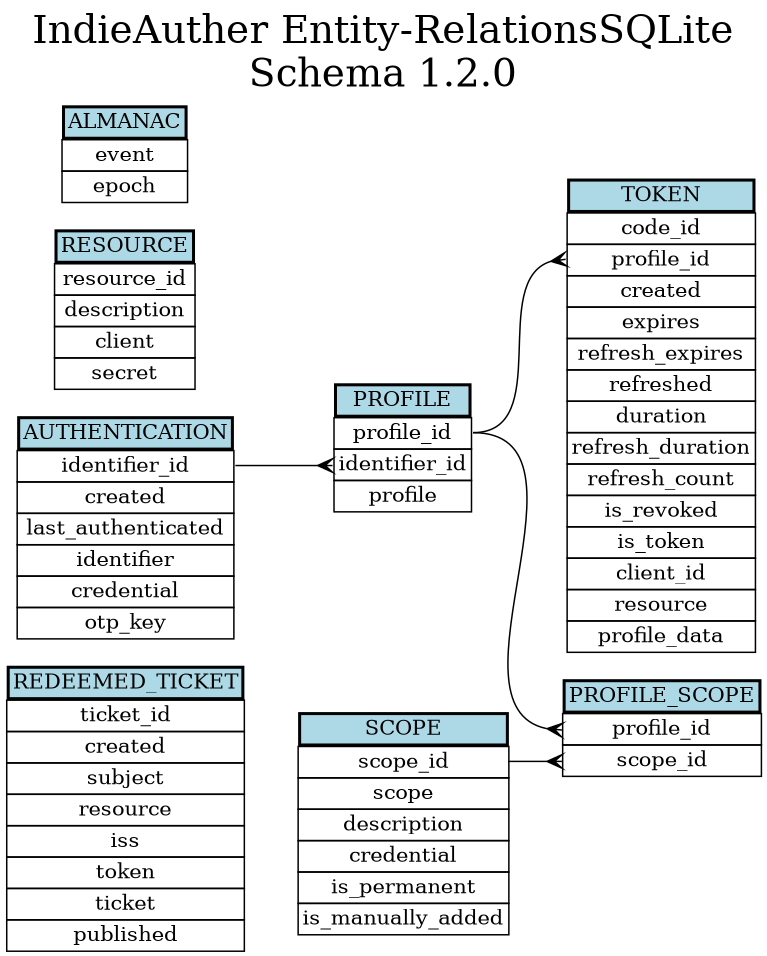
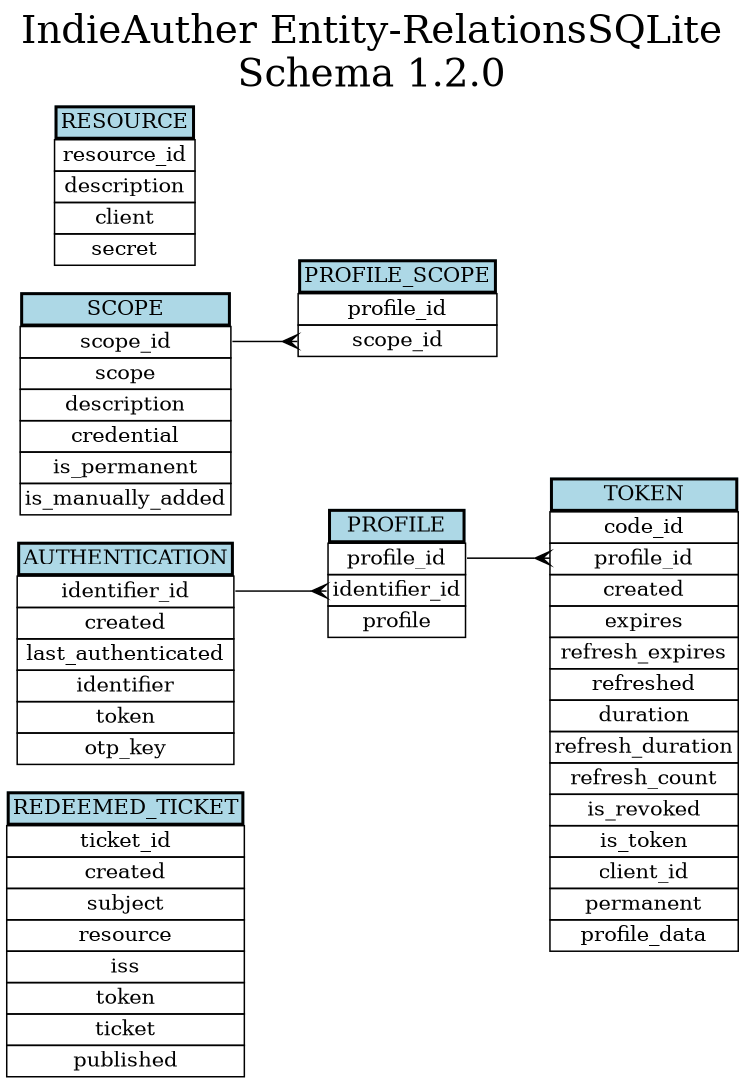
(125, 153) -> none
(519, 574) -> none
(126, 591) -> (126, 717)
(661, 605) -> (644, 903)
